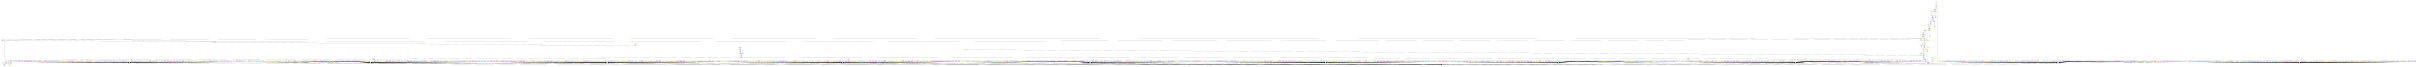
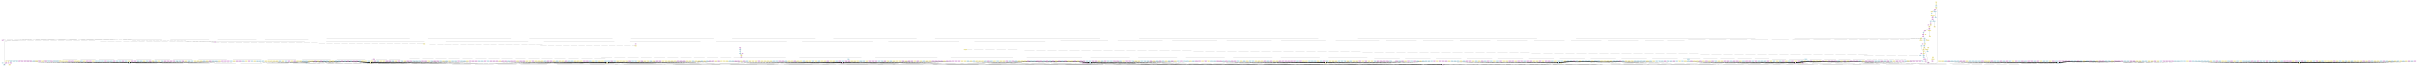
(1394, 61) -> none
